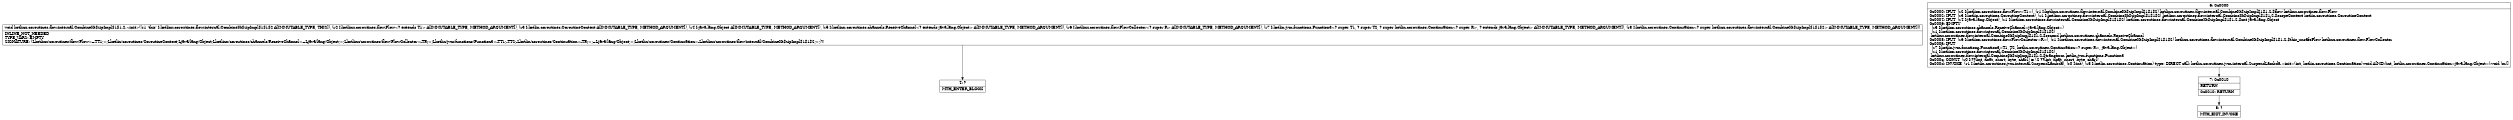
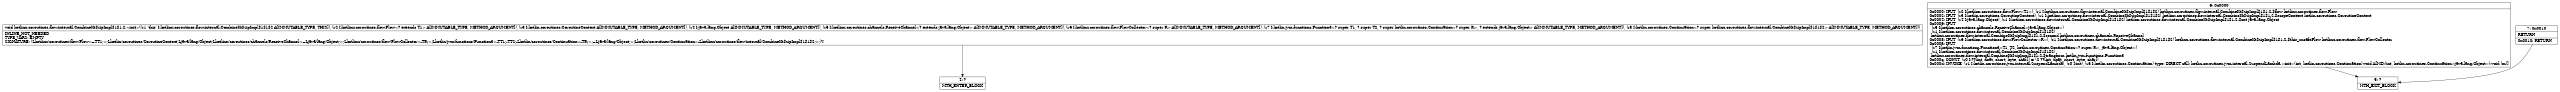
(1946, 24) -> (1944, 24)
(2219, 71) -> (2340, 72)
(2219, 114) -> (2378, 86)
